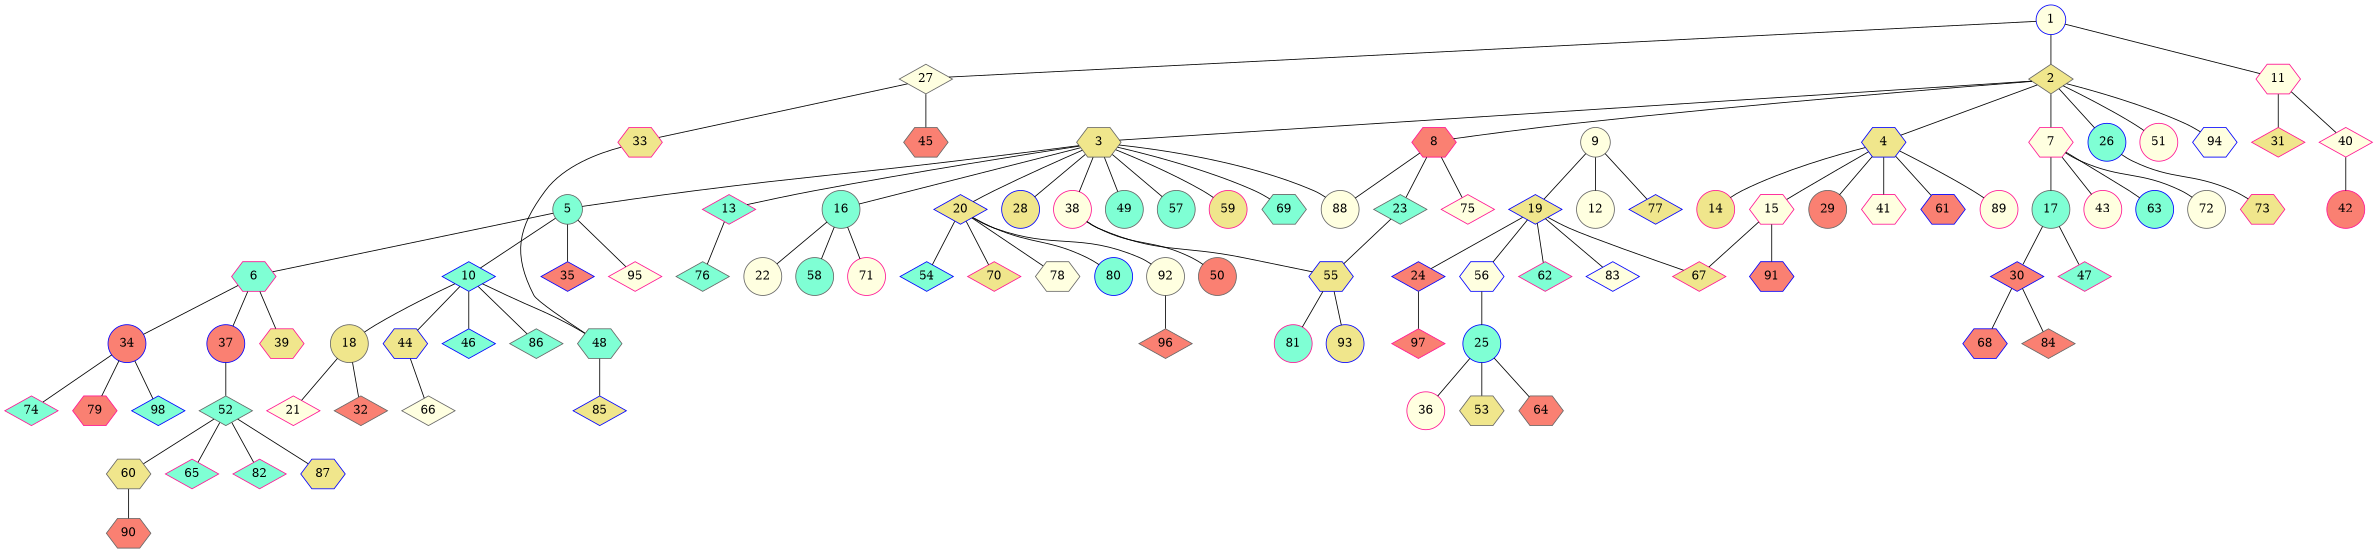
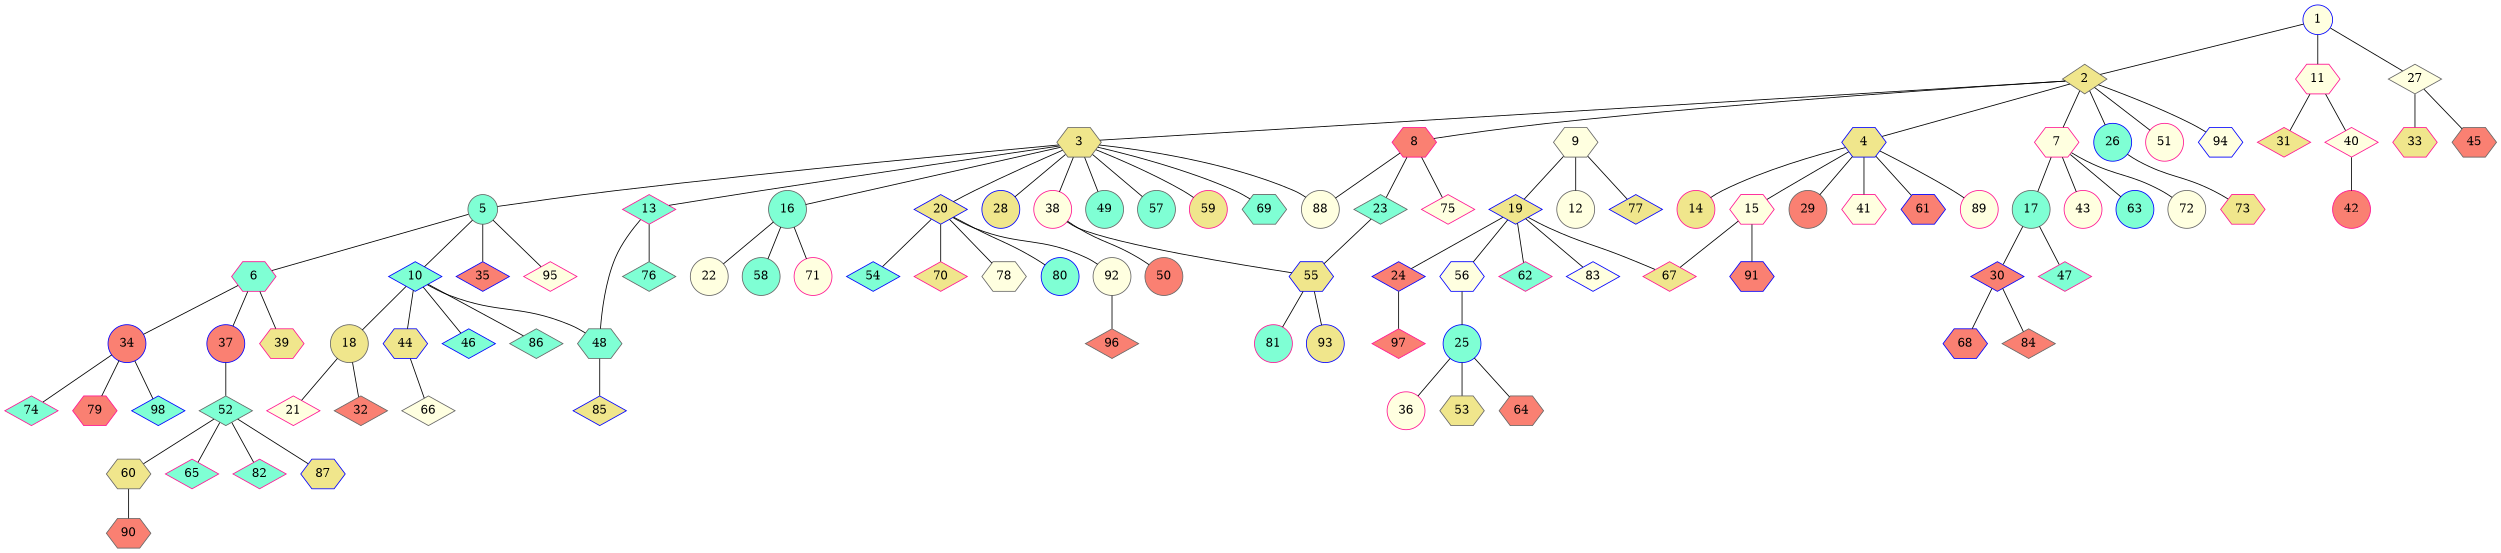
(1595, 142) -> (1576, 142)
(524, 229) -> (611, 270)
